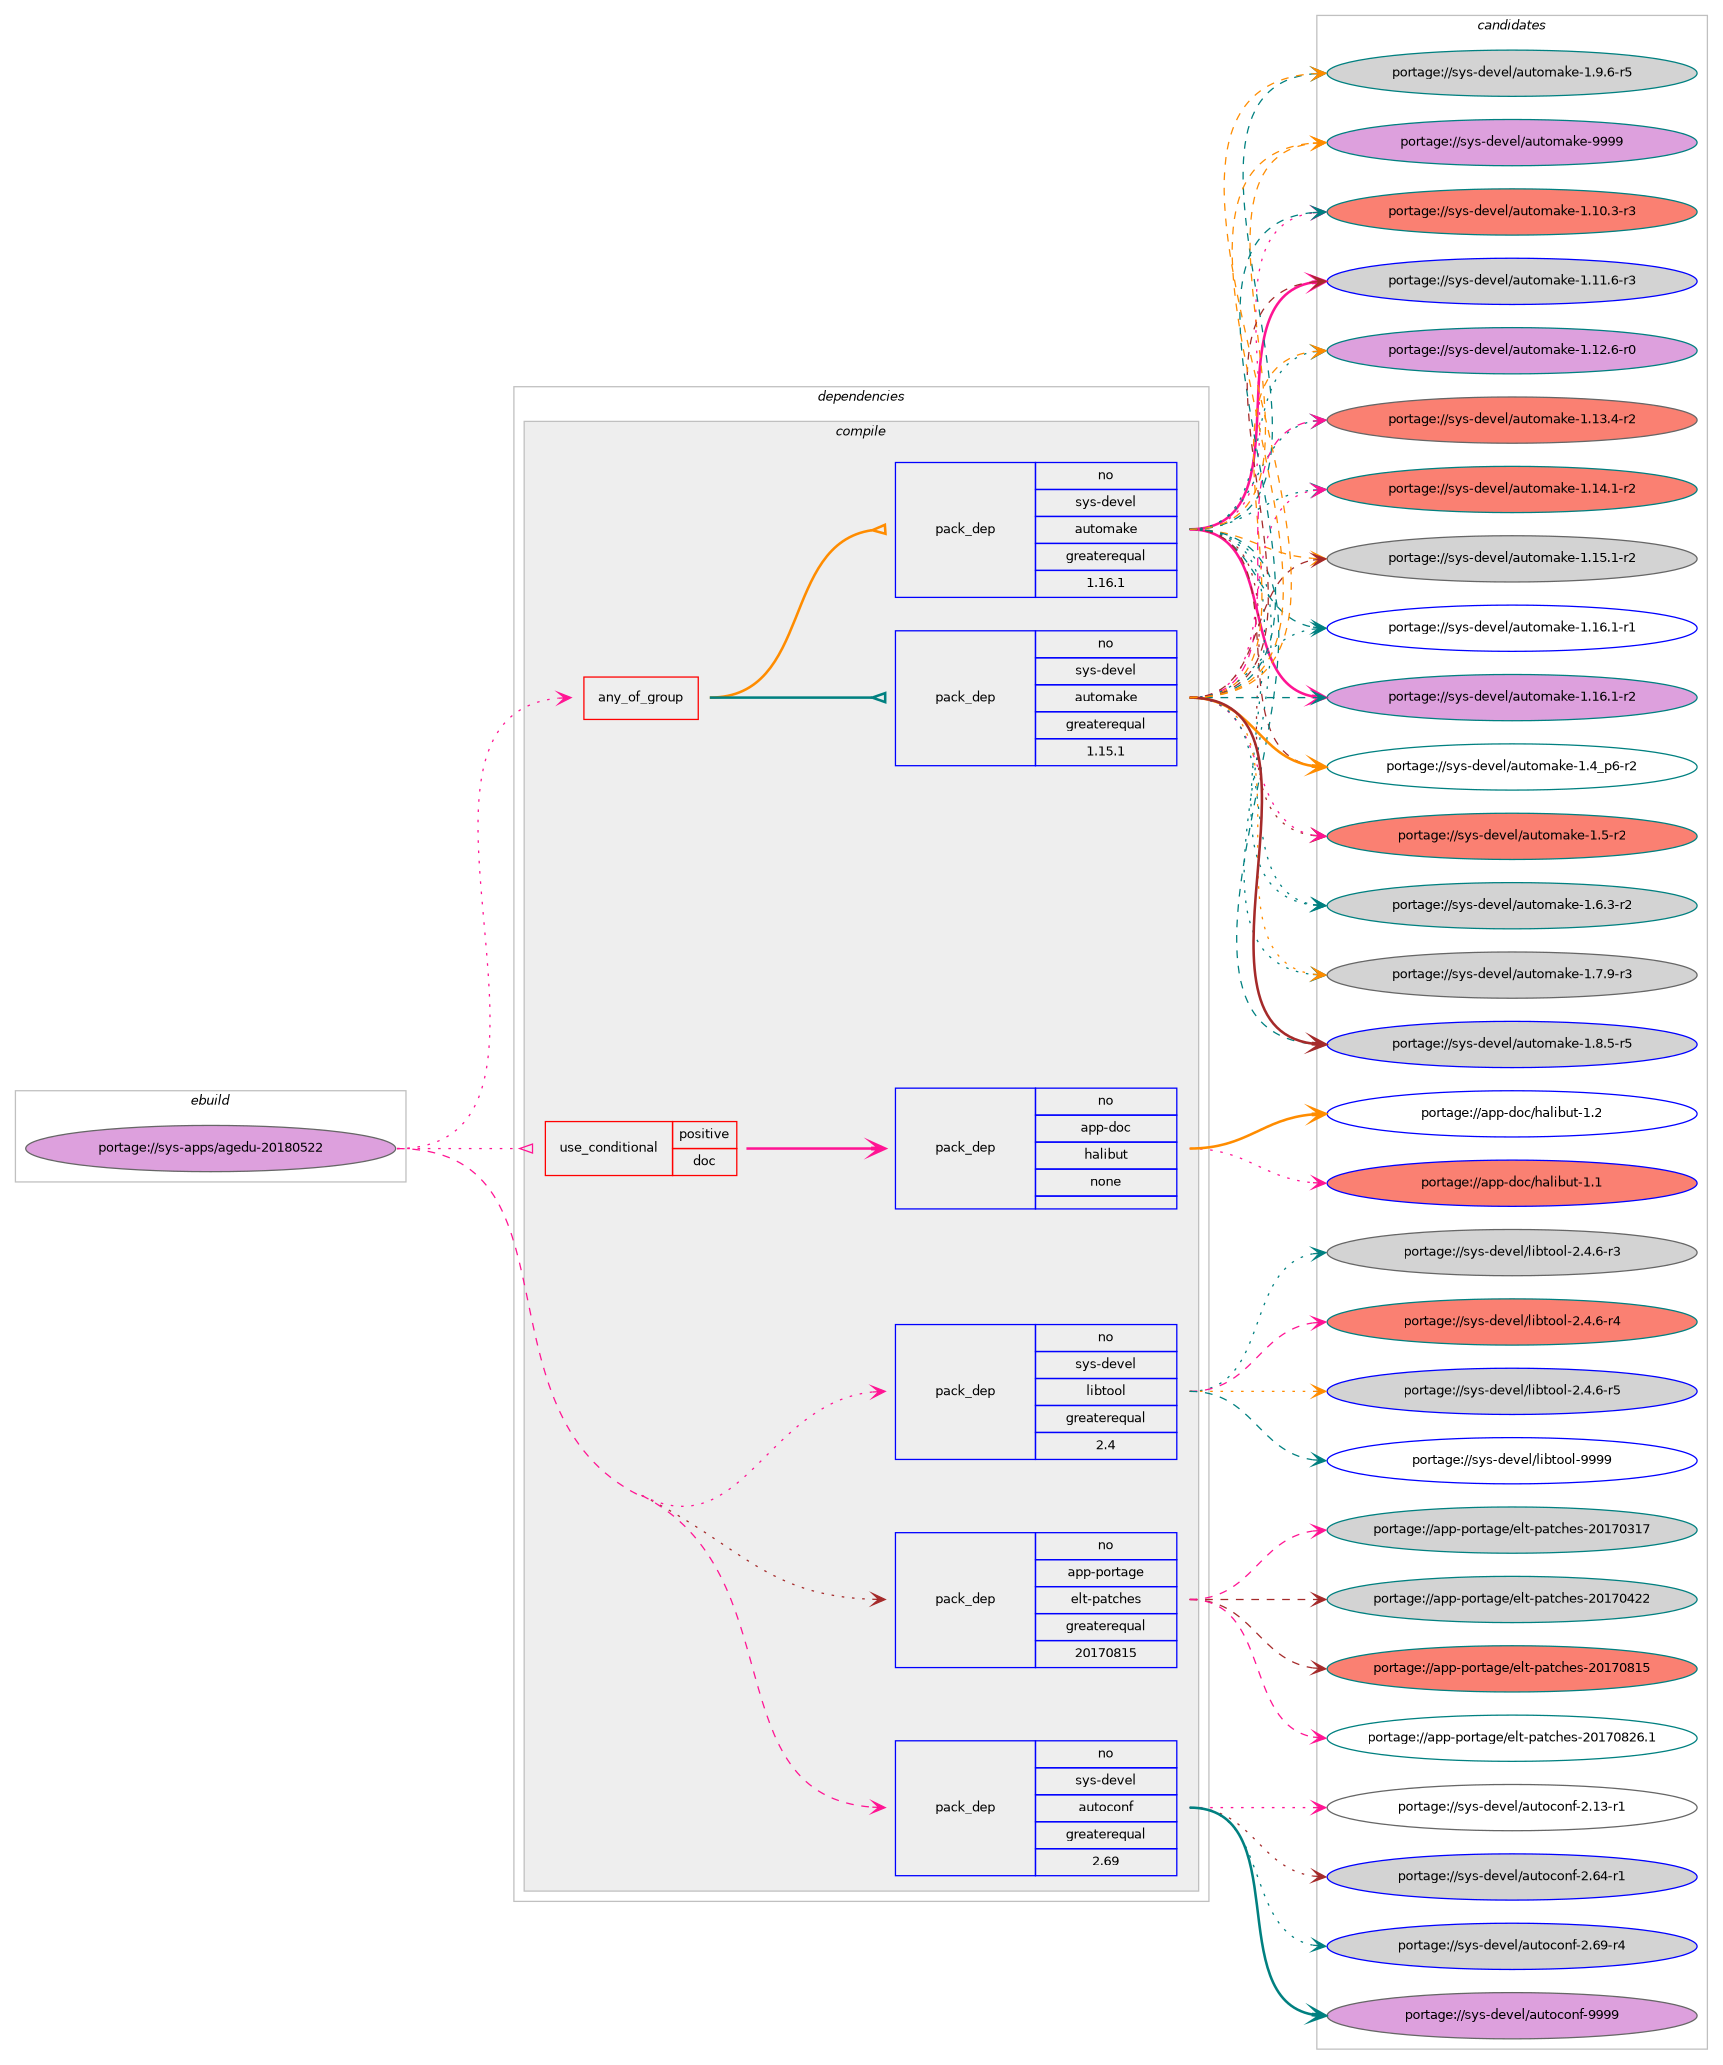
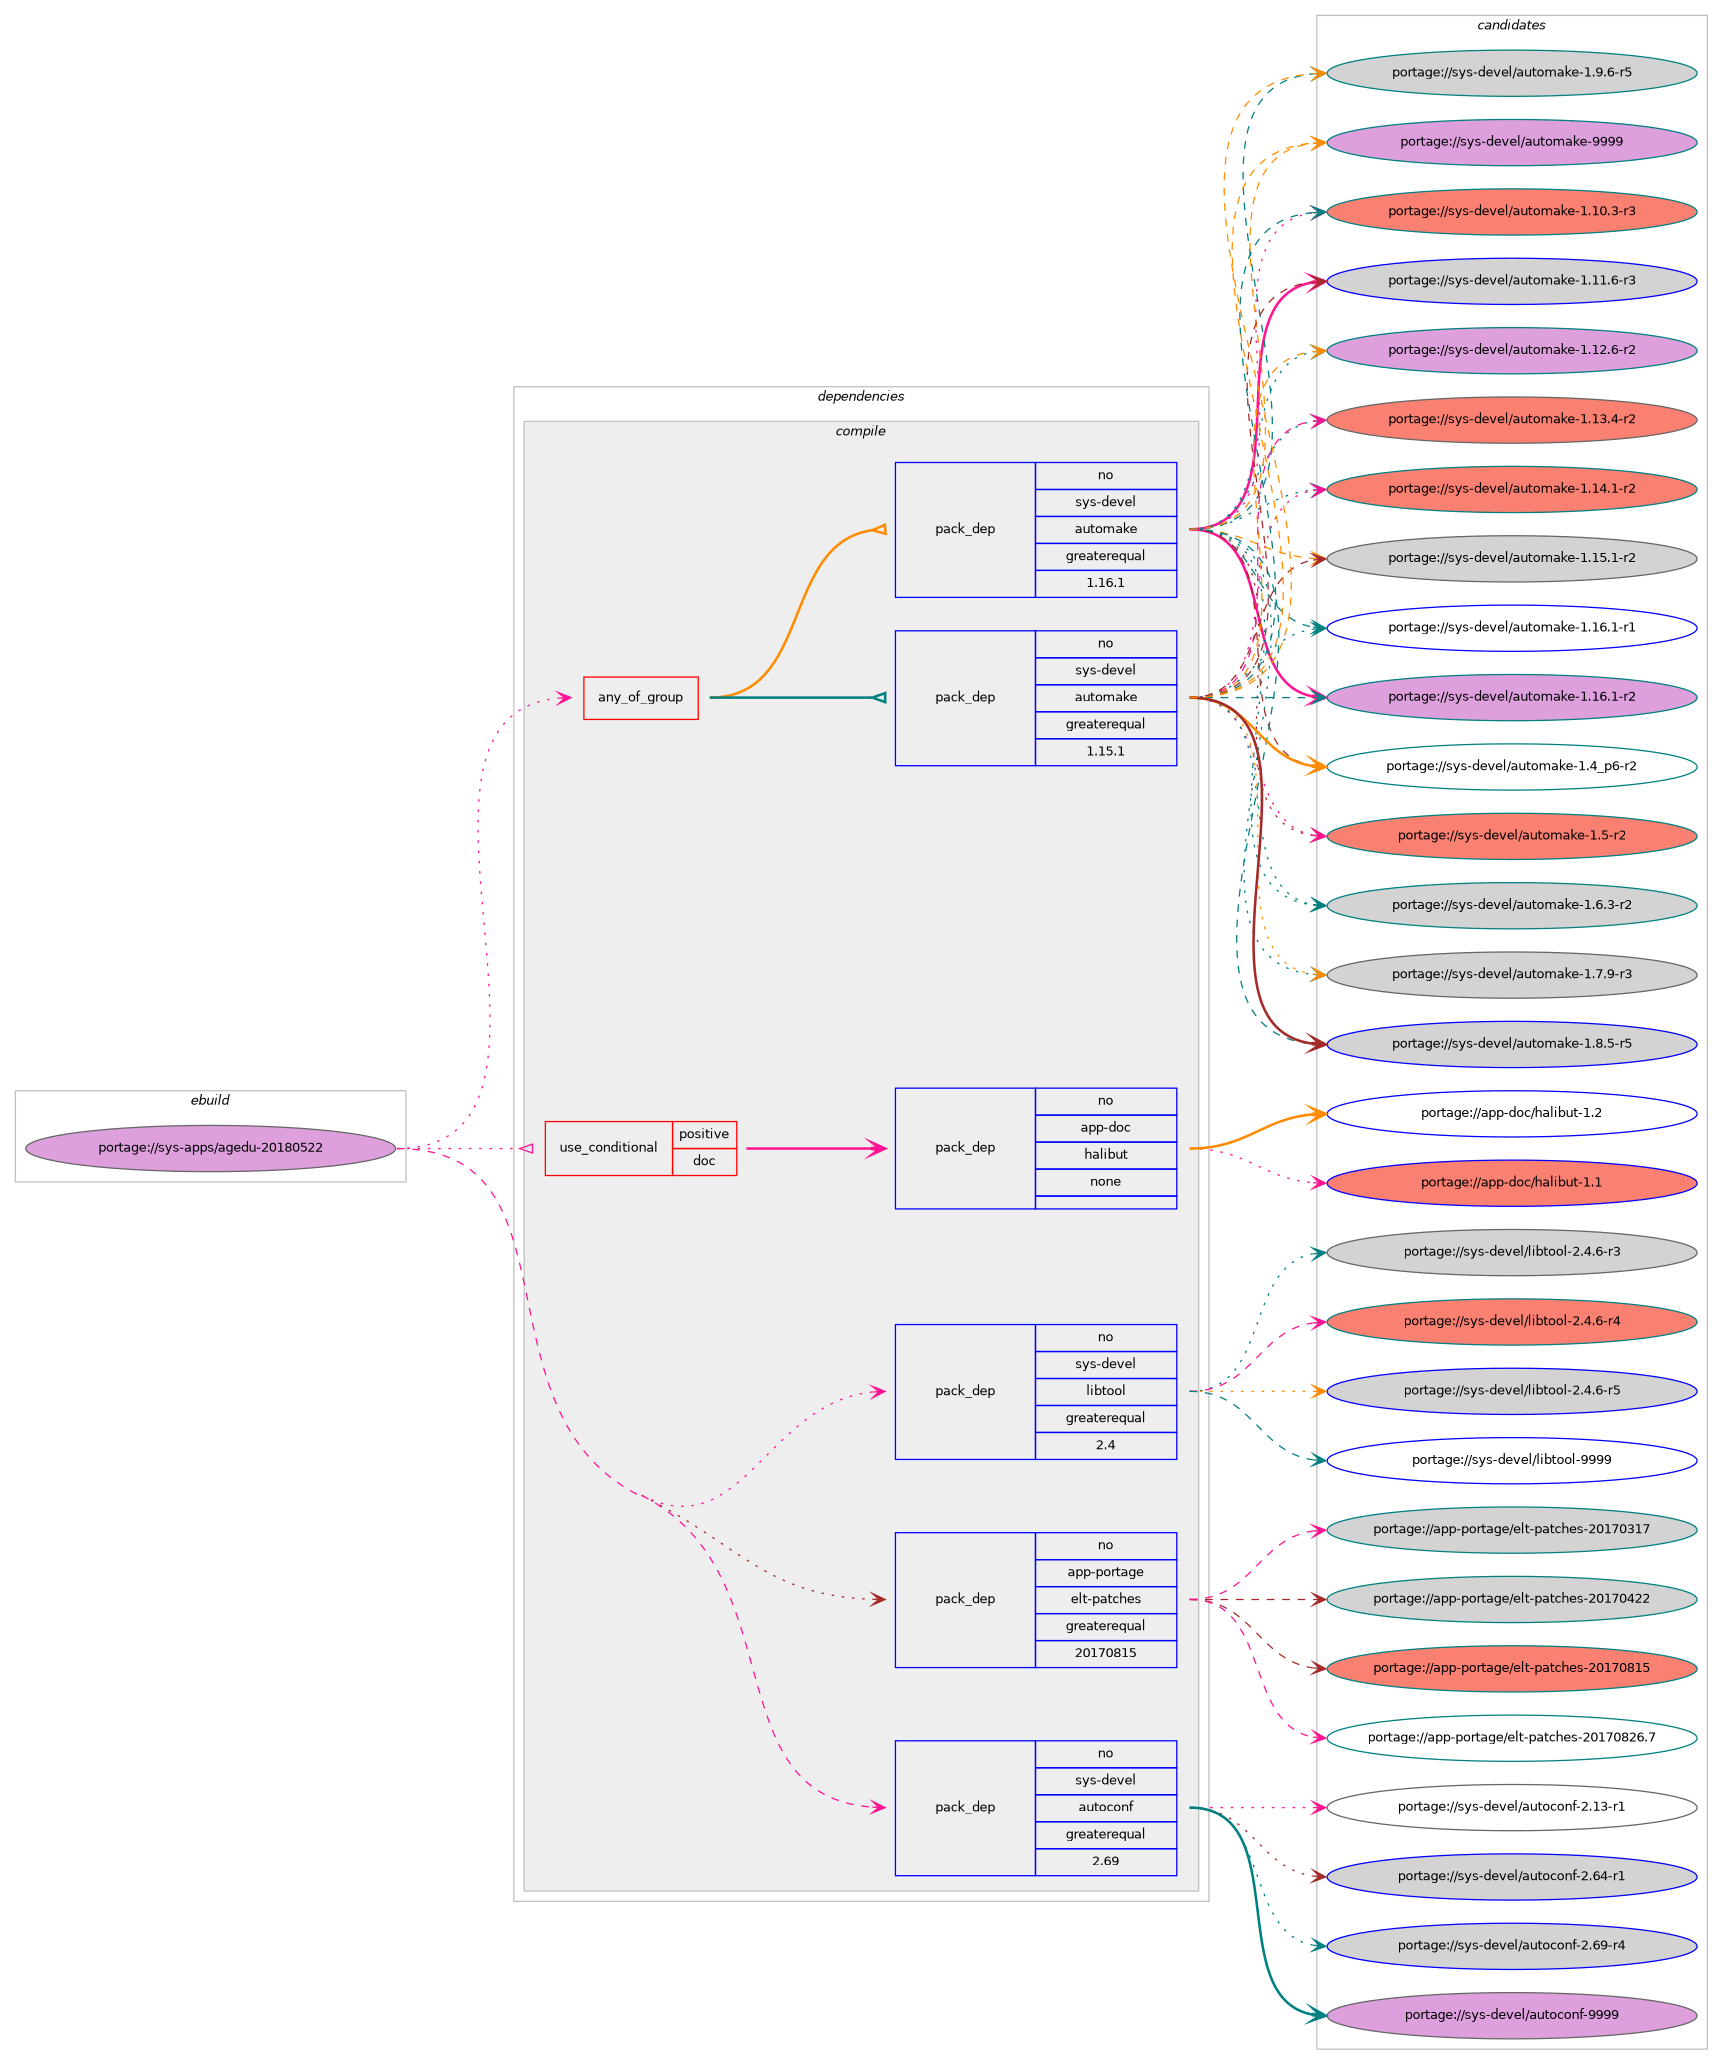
(1512, 351) -> (1512, 351)
(1512, 1738) -> (1512, 1738)
